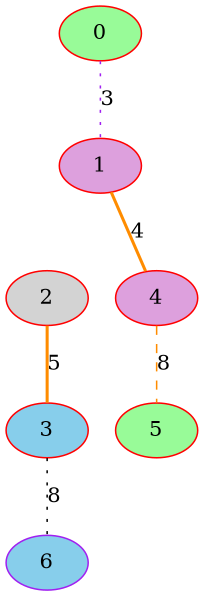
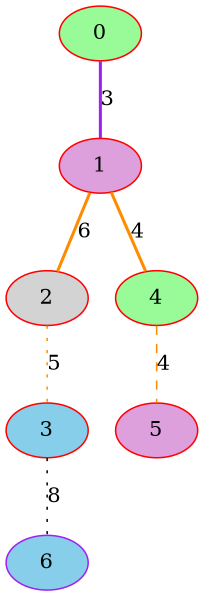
(100, 100) -> (100, 100)
none -> (74, 232)
(157, 298) -> (157, 298)
(47, 364) -> (47, 364)
(164, 364) -> (164, 364)
(157, 430) -> (157, 430)
